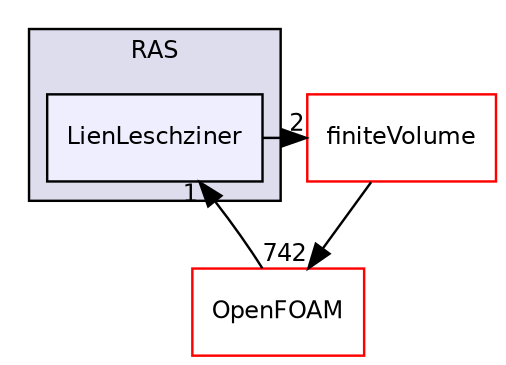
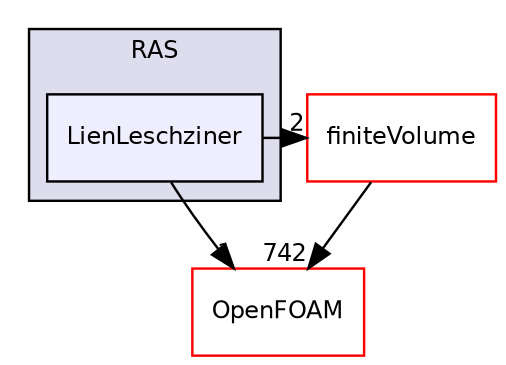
(240, 234) -> (194, 216)
